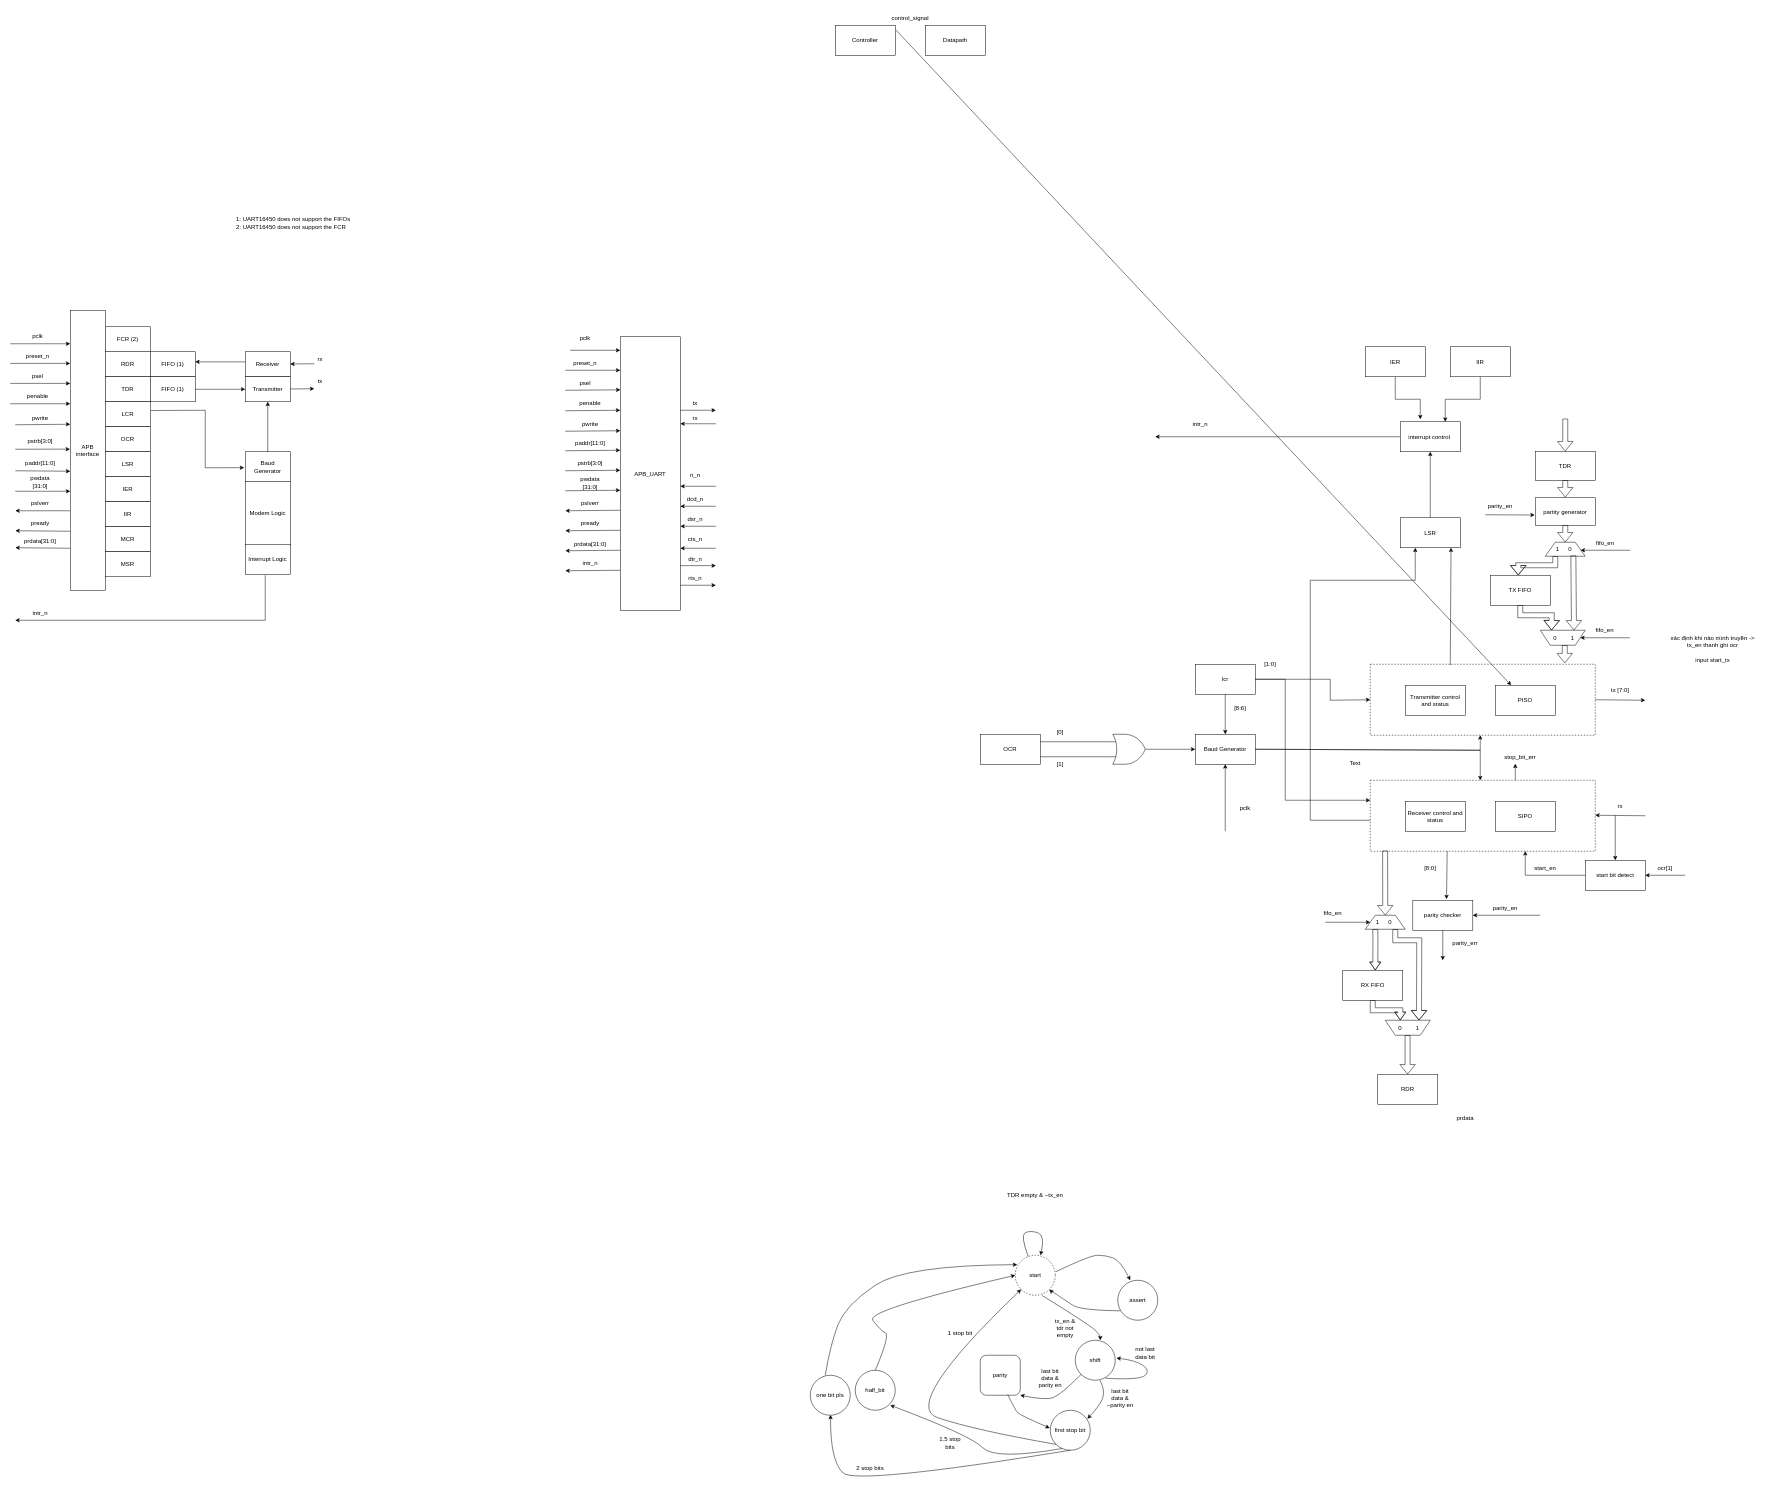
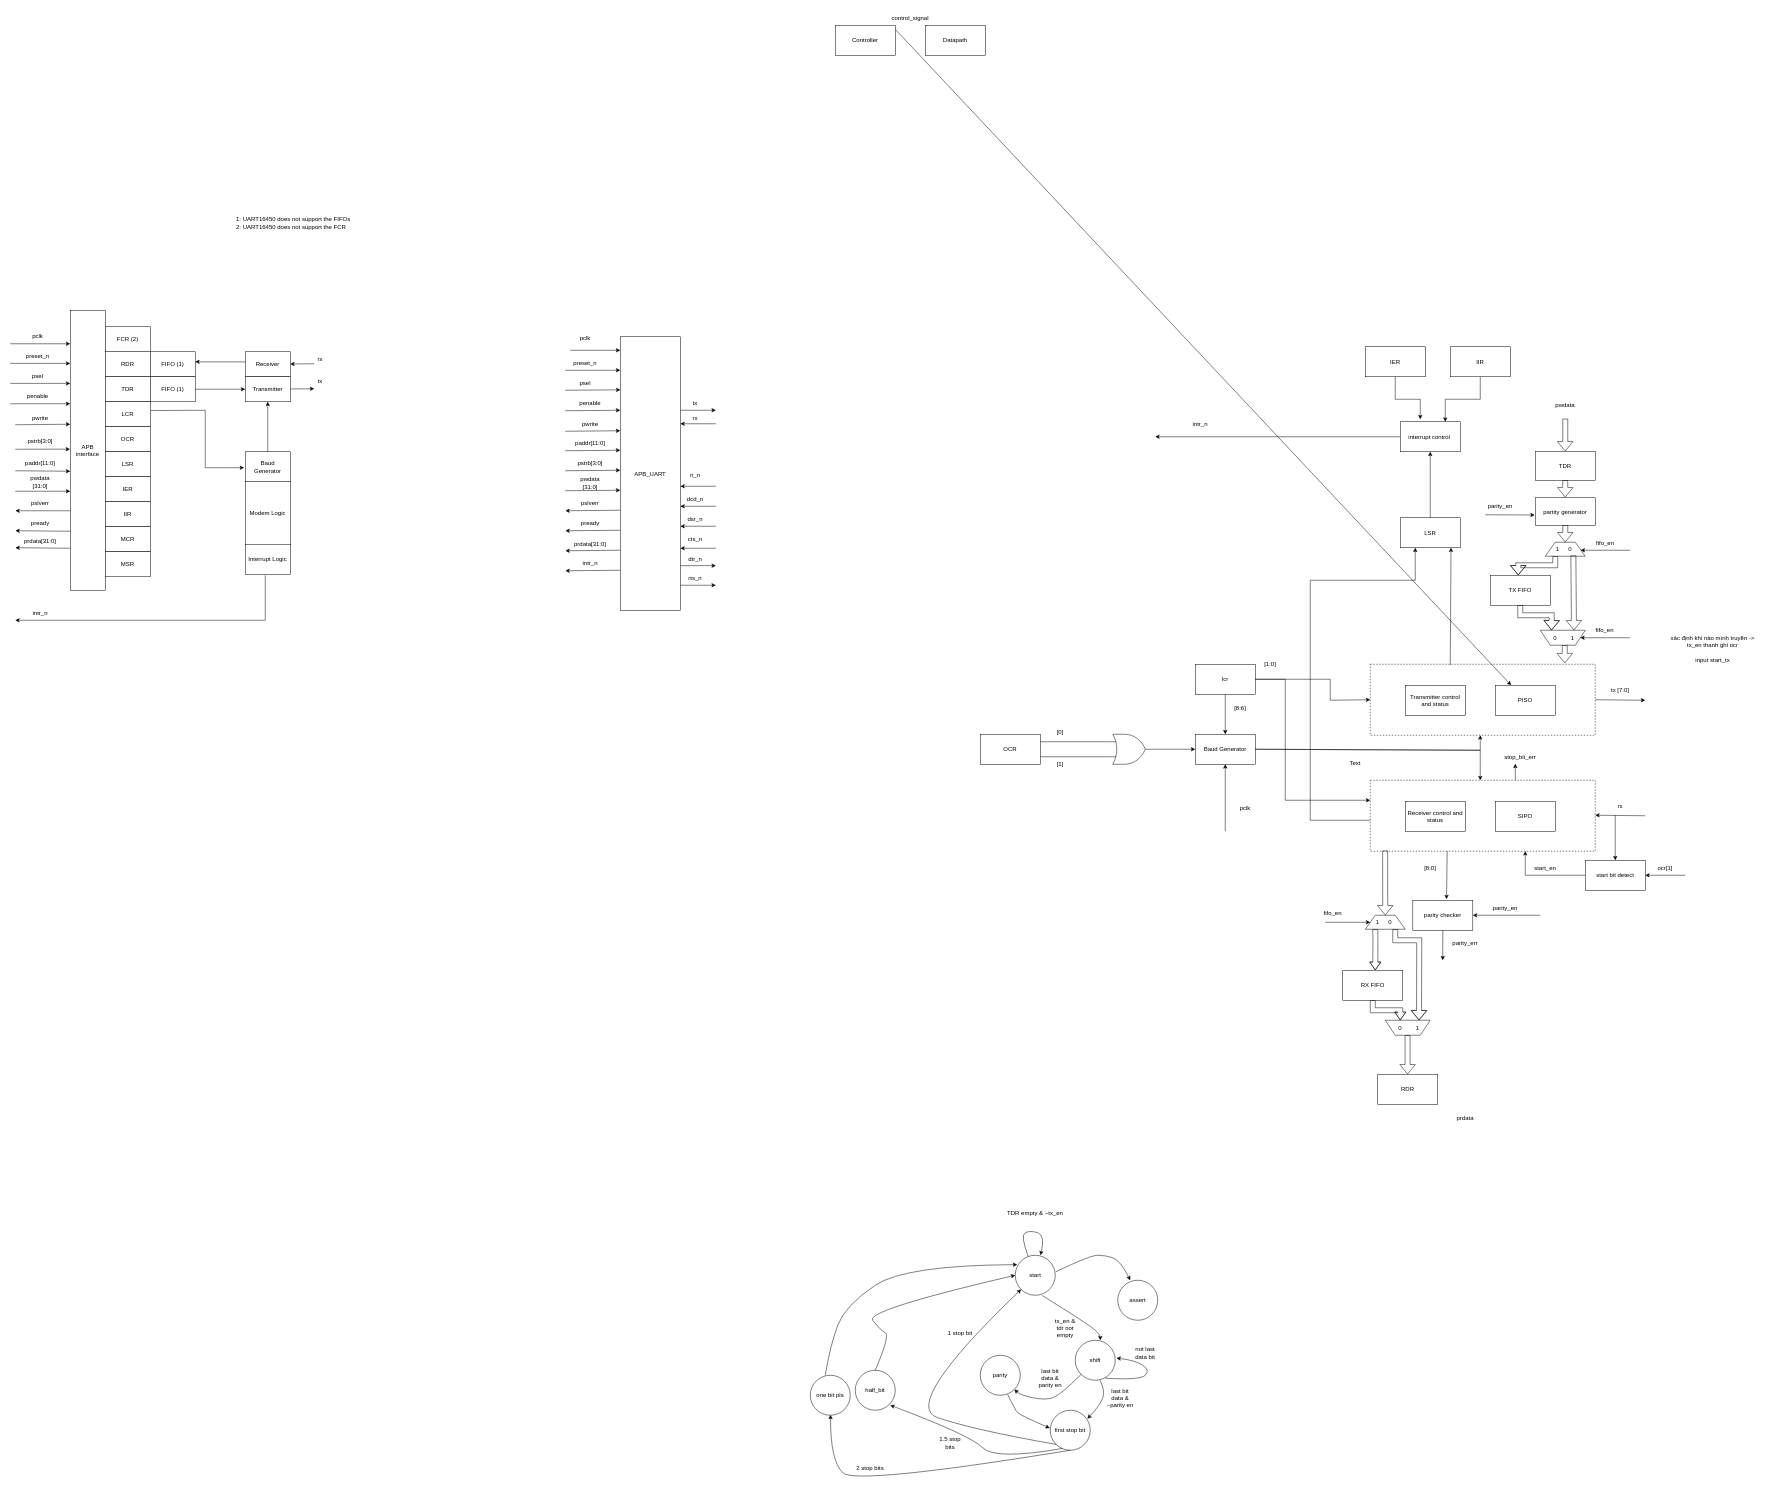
none -> (1565, 405)
(1035, 1195) -> (1035, 1213)
(1035, 1275) -> (1035, 1275)
(1052, 1292) -> none
(1000, 1375) -> (1000, 1375)
